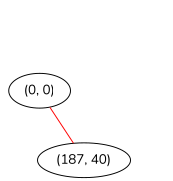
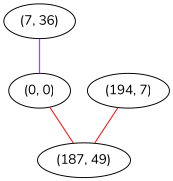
none -> (40, 21)
none -> (128, 91)
(84, 160) -> (84, 160)
